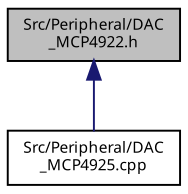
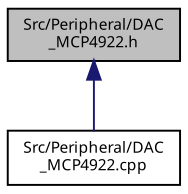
(94, 158) -> (94, 158)
